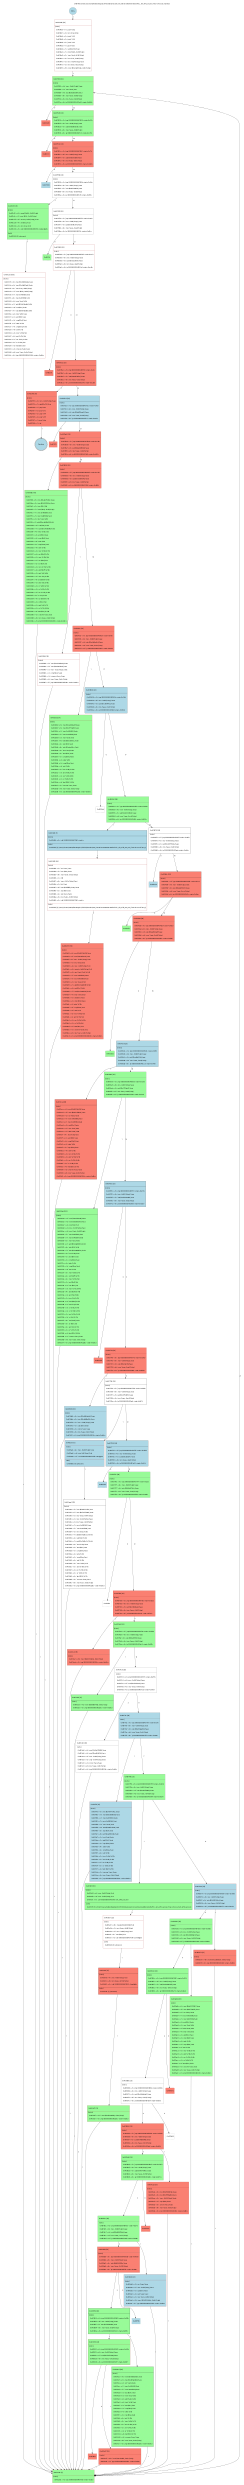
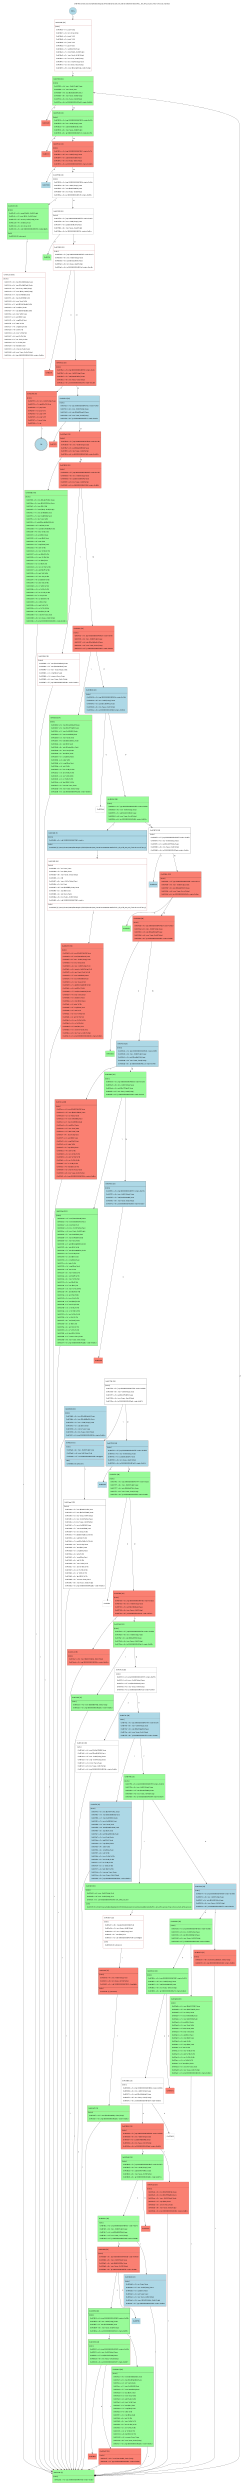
(41, 444) -> (41, 444)
(125, 1360) -> none
